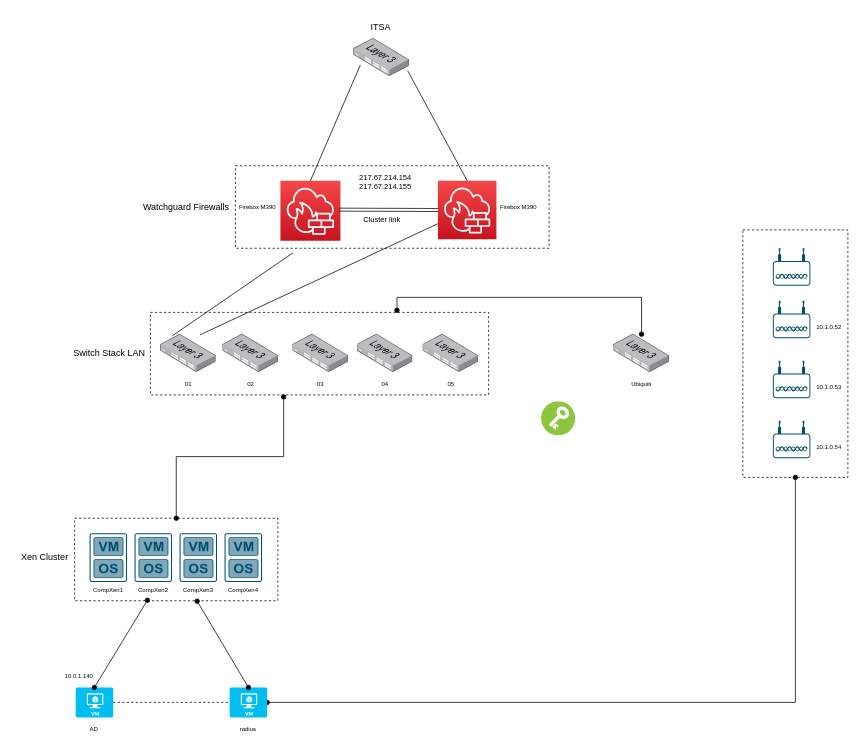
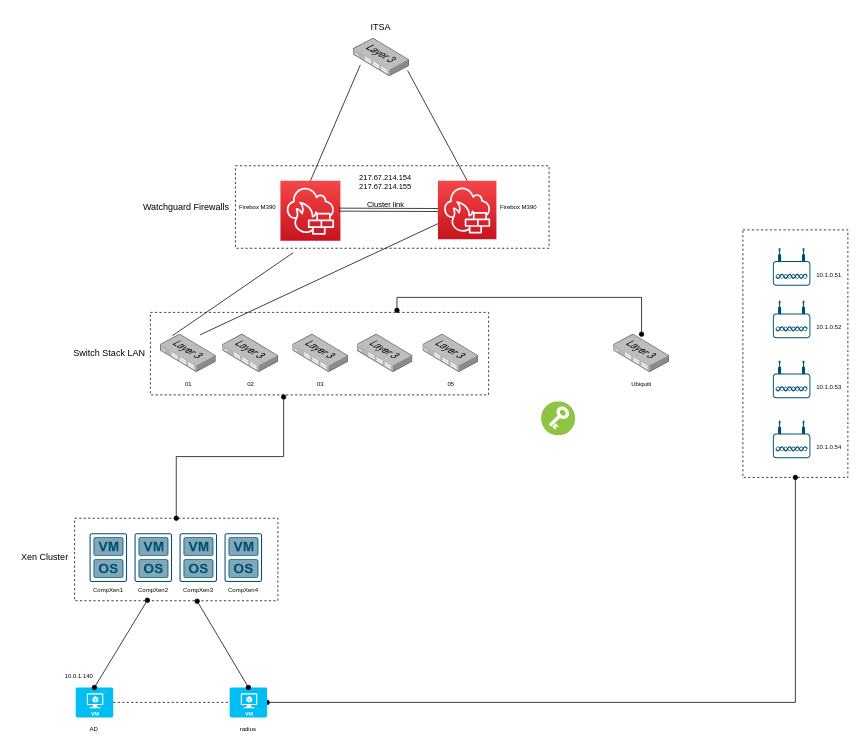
(382, 219) -> (386, 204)
none -> (829, 275)
(385, 384) -> none
